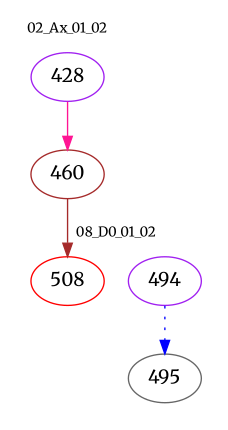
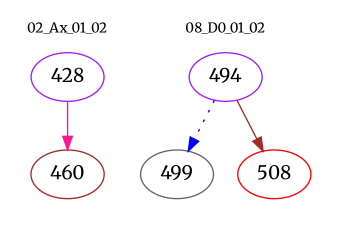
(68, 229) -> (247, 120)
(165, 378) -> (177, 174)
